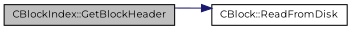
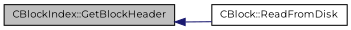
(188, 8) -> (199, 22)
